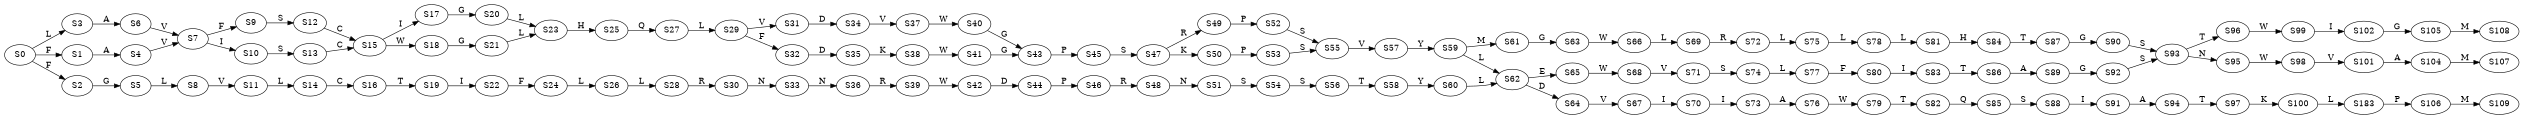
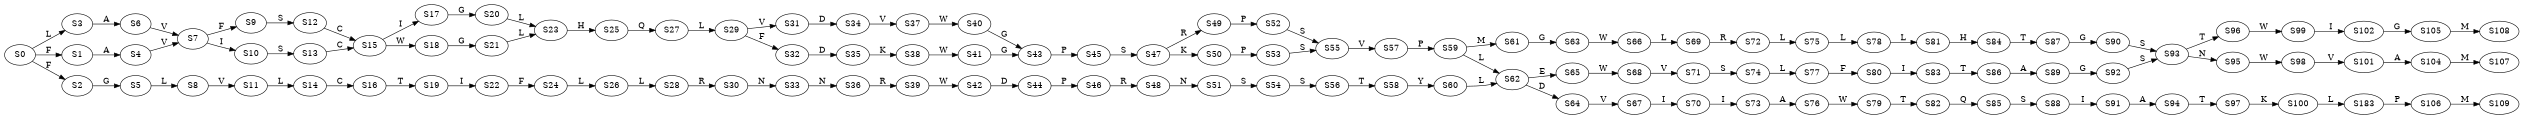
(1421, 44) -> (1421, 44)
